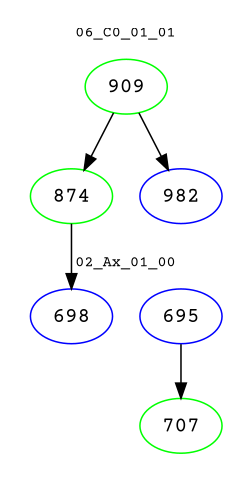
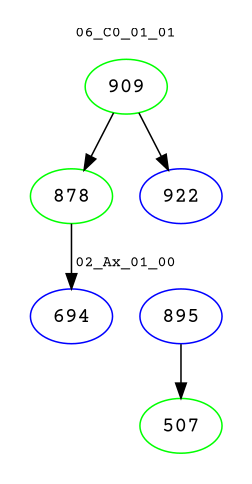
(71, 196) -> (71, 196)
(181, 196) -> (181, 196)
(71, 316) -> (71, 316)
(181, 316) -> (181, 316)
(181, 426) -> (181, 426)
